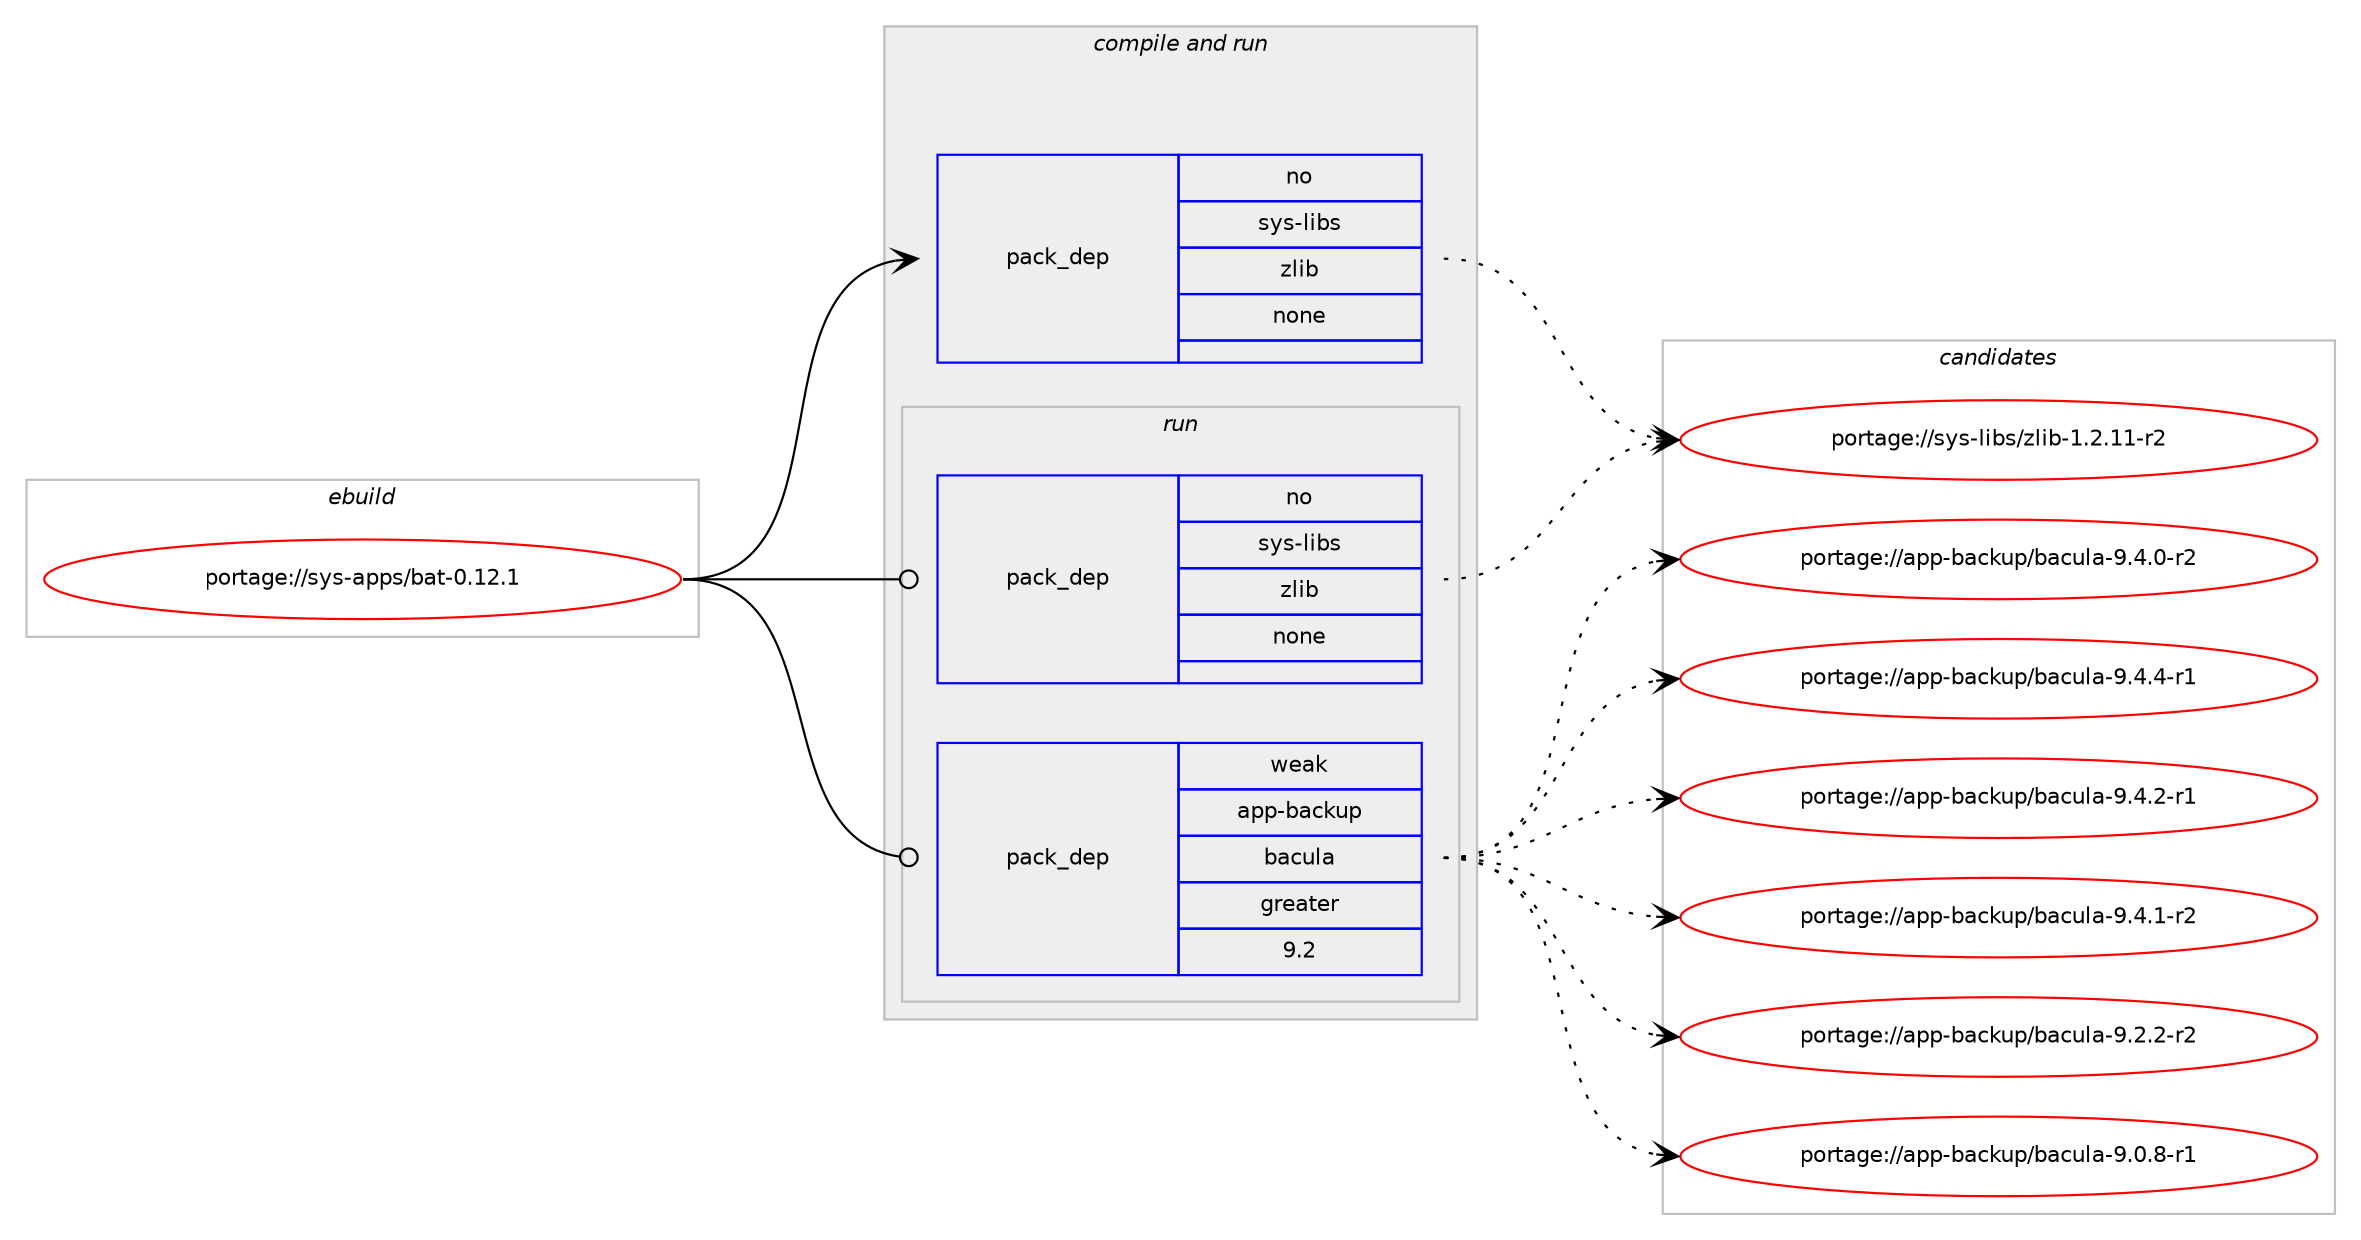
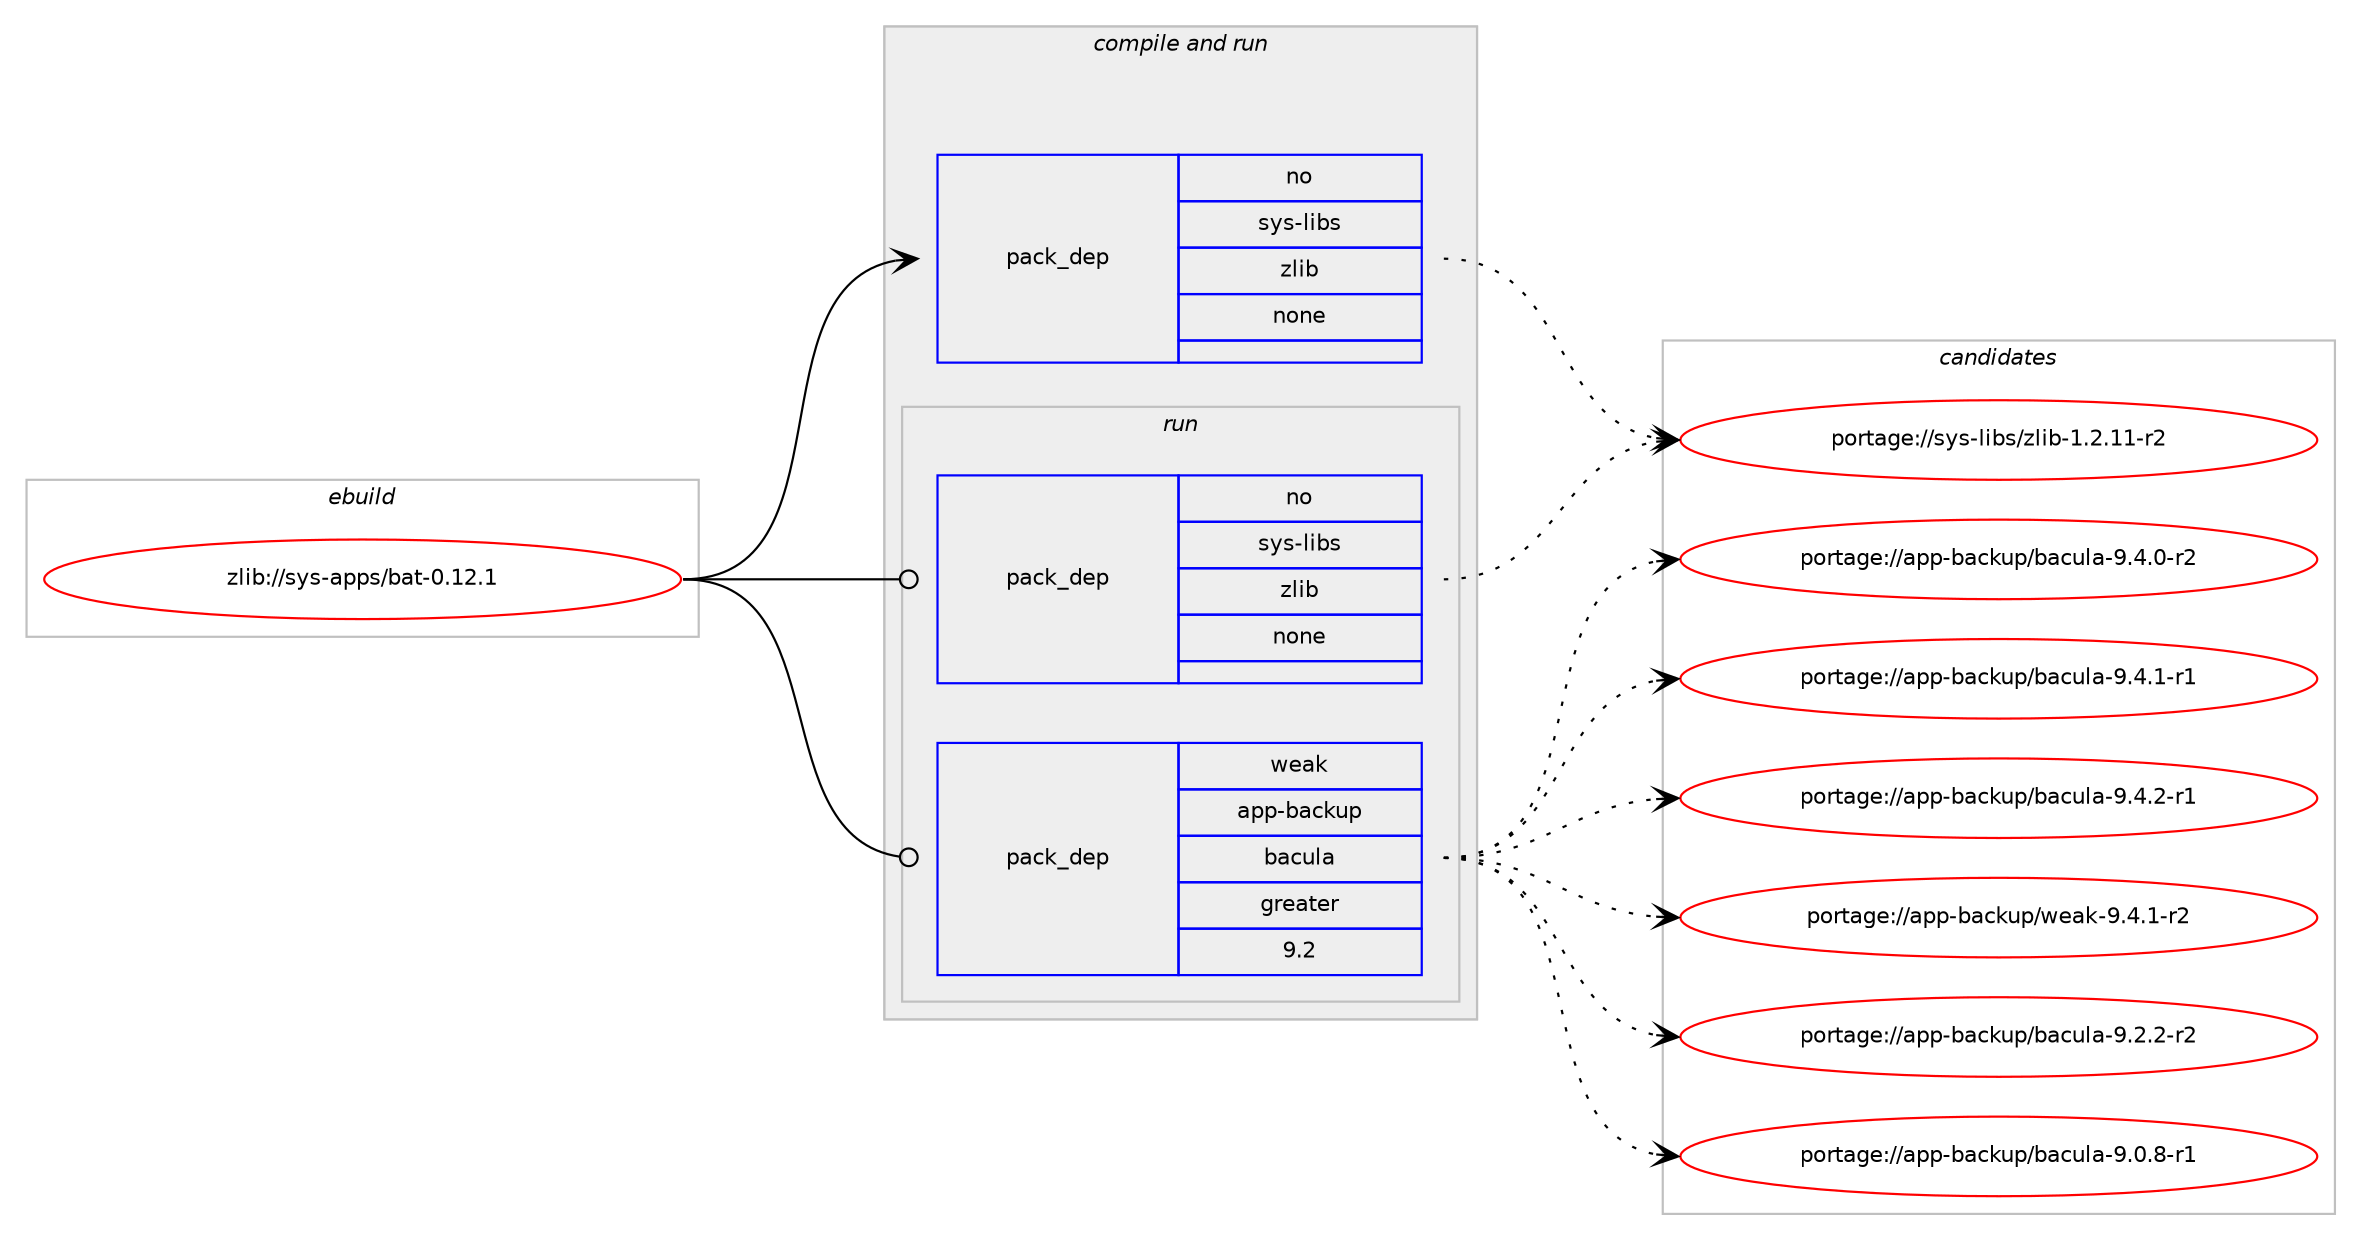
(363, 579) -> (363, 579)
(1999, 679) -> (1999, 679)
(1999, 918) -> (1999, 918)
